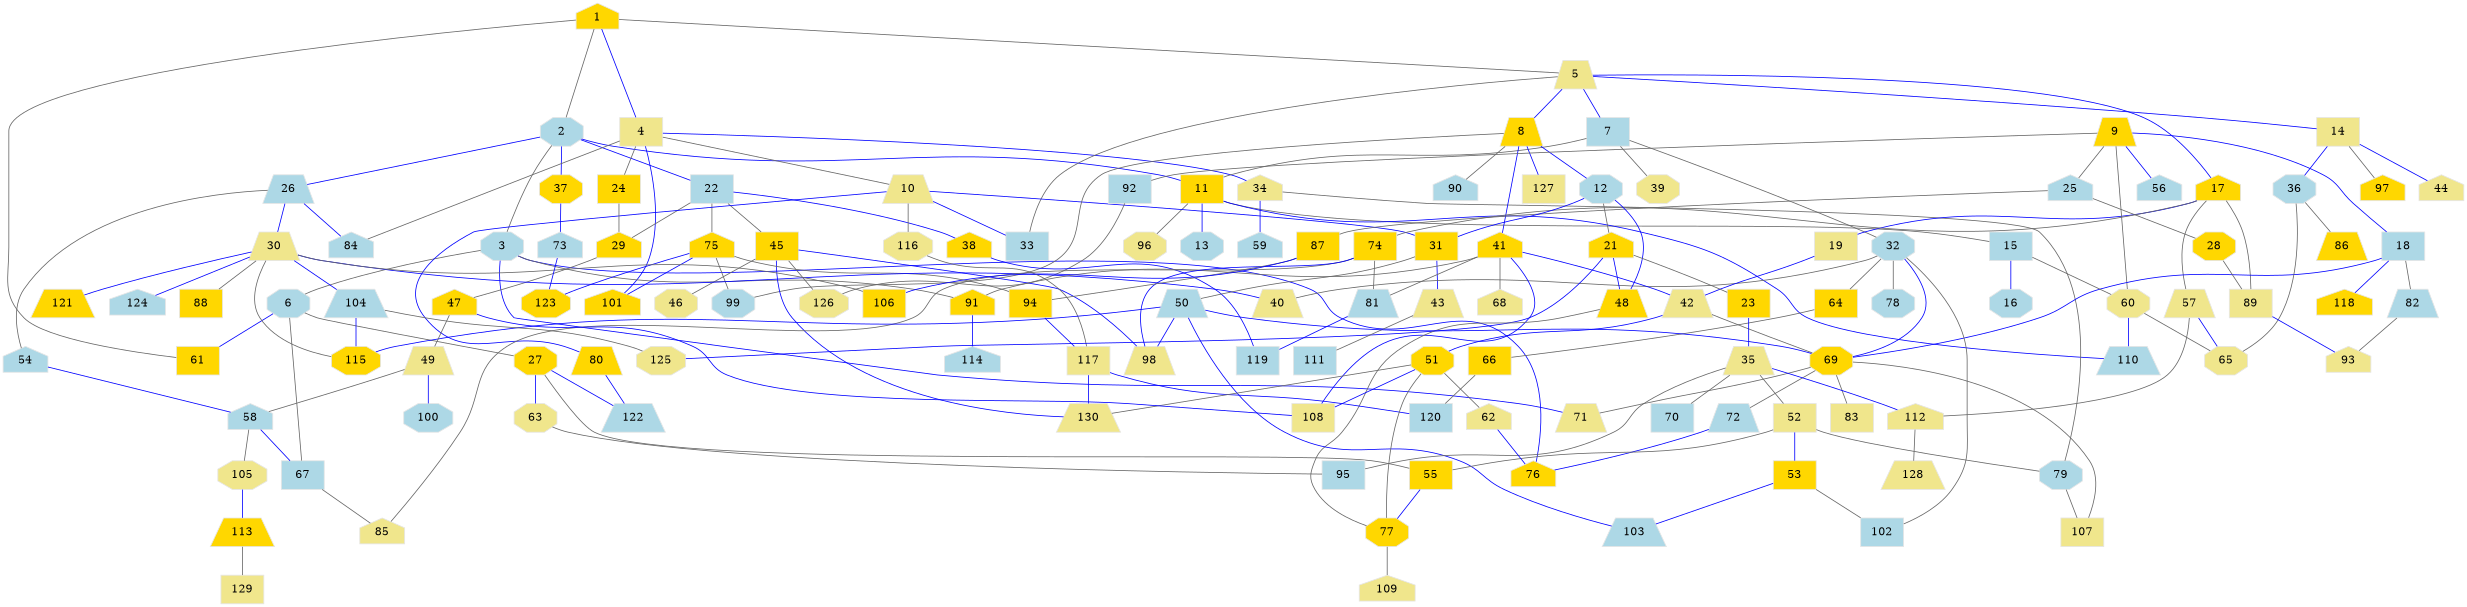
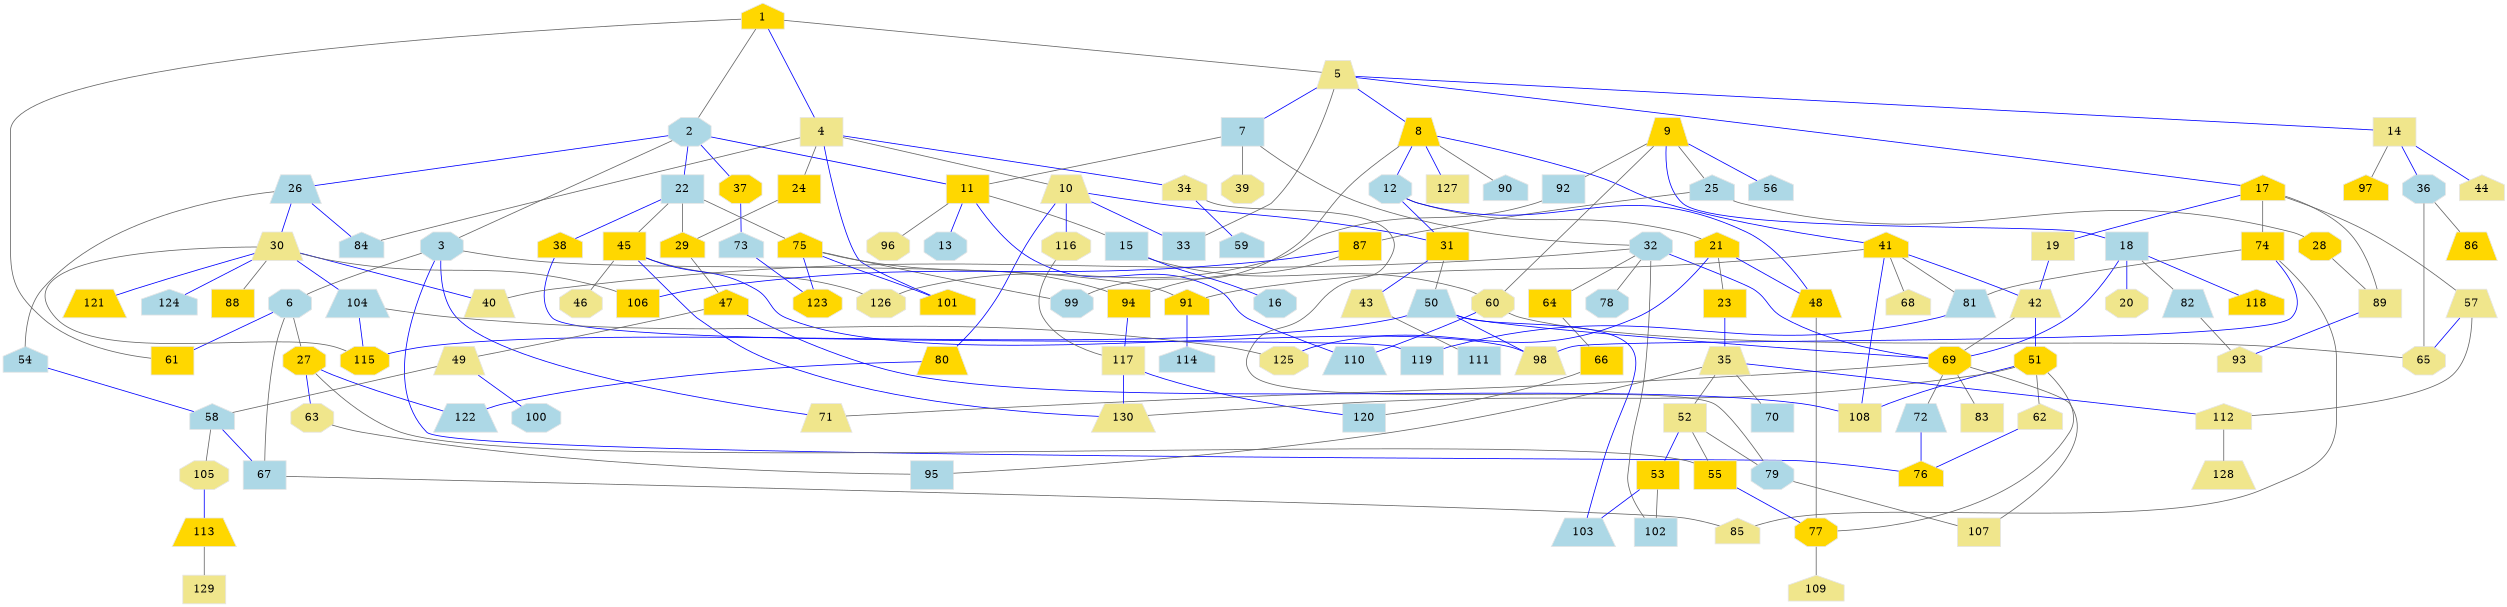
(908, 218) -> (1066, 215)
none -> (2127, 303)
